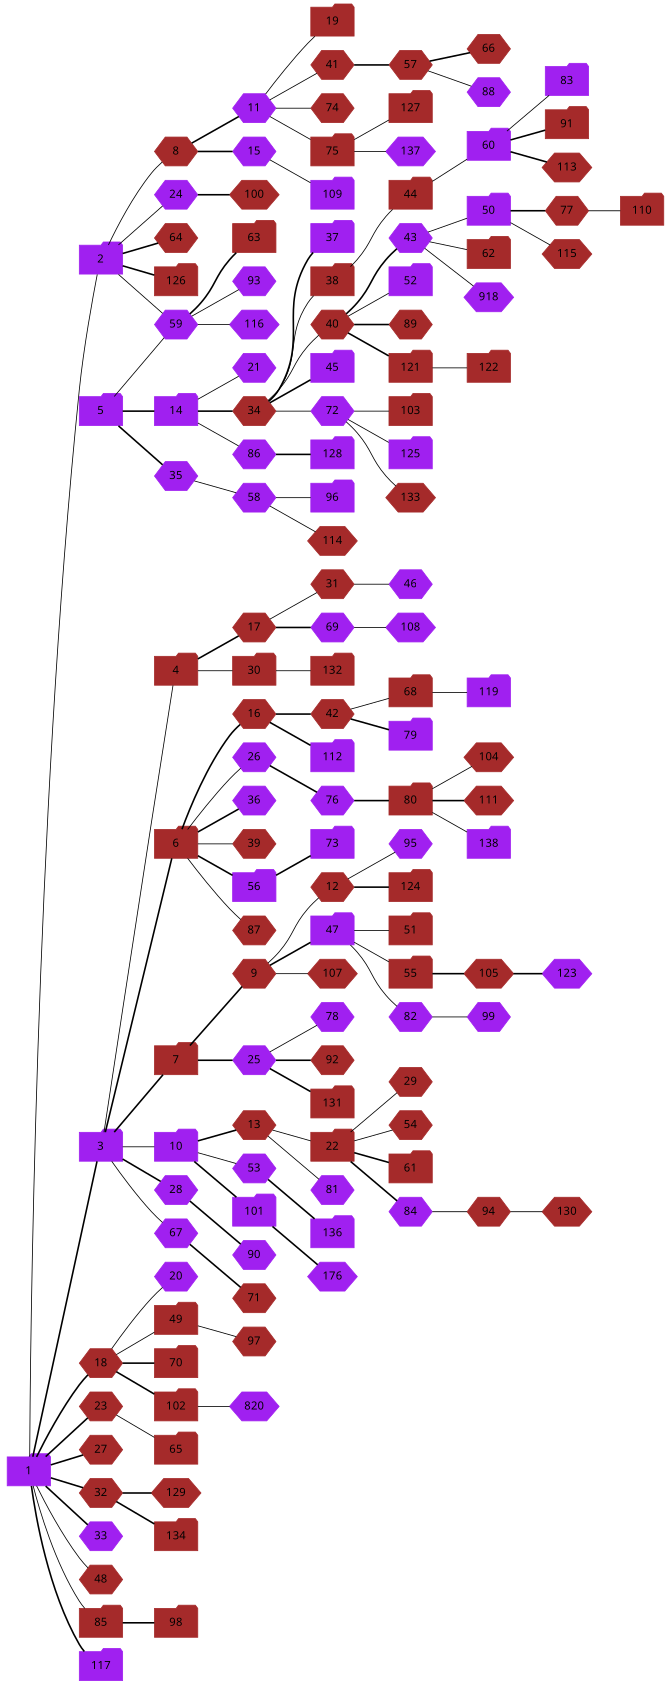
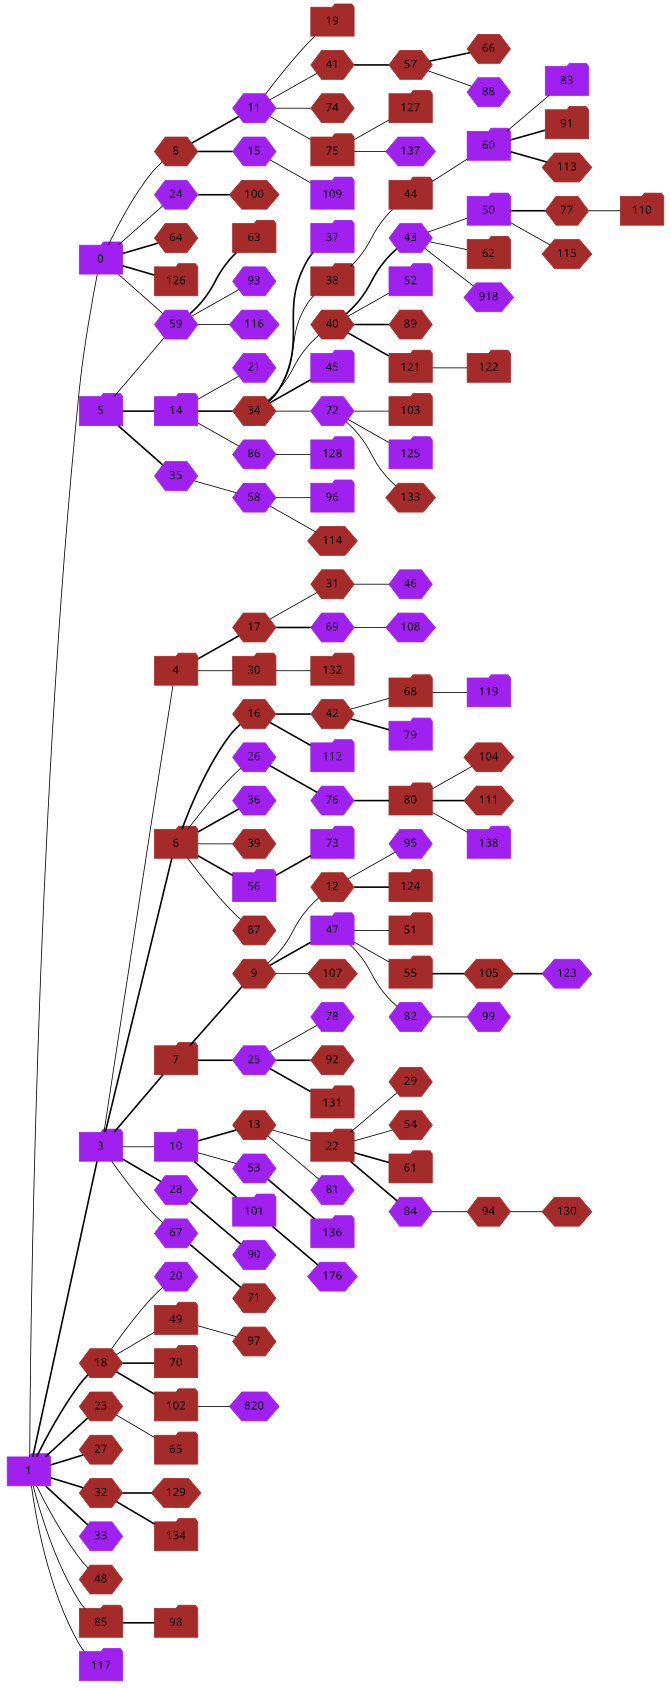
(101, 260) -> (101, 260)
(293, 454) -> (293, 454)
(50, 1572) -> (50, 1572)
